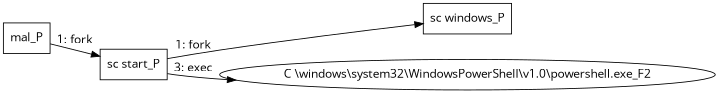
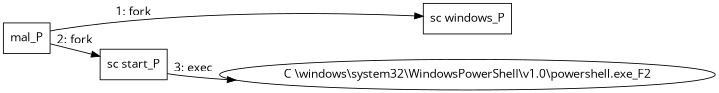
(75, 40) -> (75, 40)
(291, 40) -> (232, 15)
